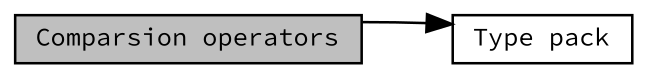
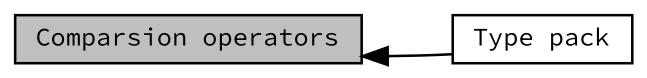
(395, 22) -> (420, 56)
